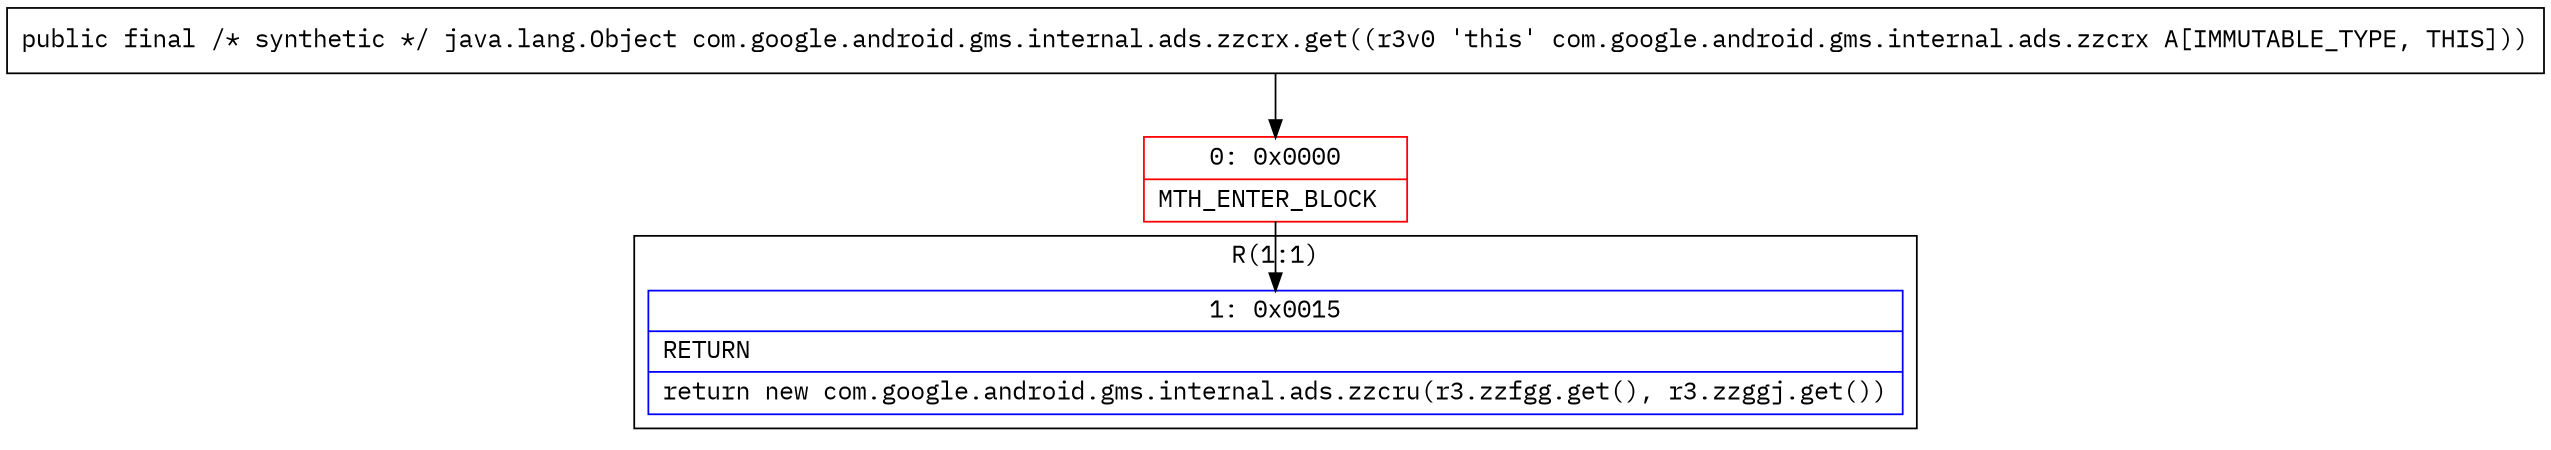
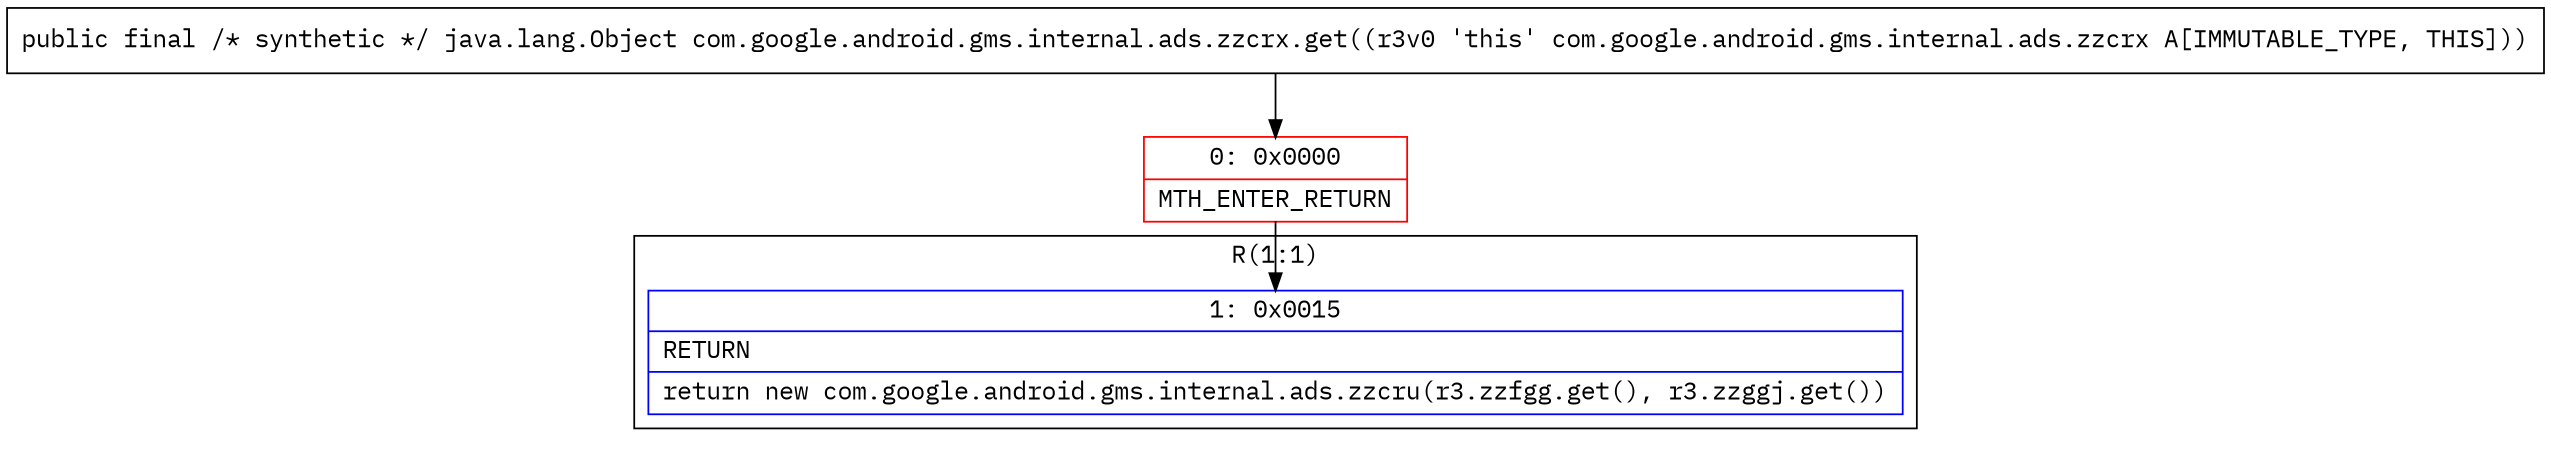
(1268, 200) -> (1276, 200)
